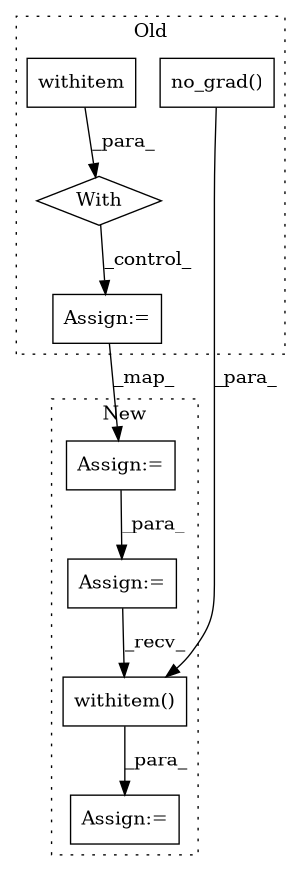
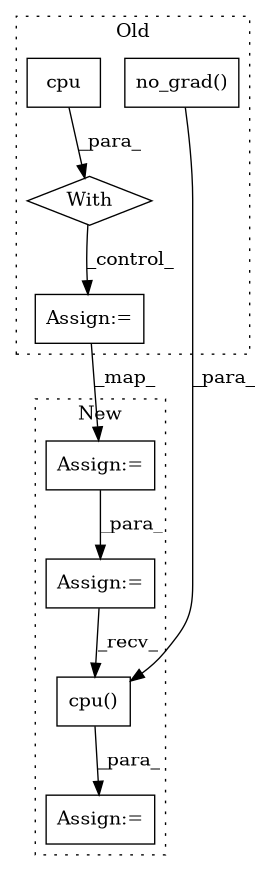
(81, 83) -> (64, 83)
(125, 702) -> (94, 702)
